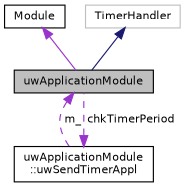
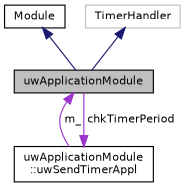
(63, 54) -> (63, 54)
(84, 114) -> (84, 114)
(60, 125) -> (60, 125)
